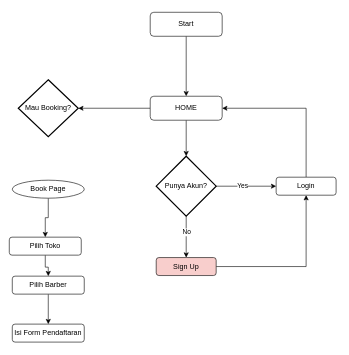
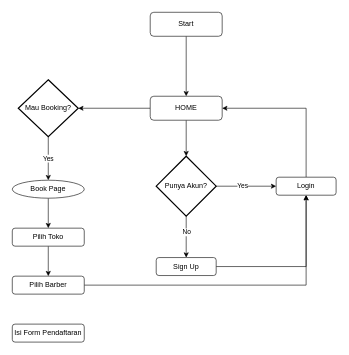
none -> (48, 158)
(45, 246) -> (48, 237)
(186, 267) -> (186, 267)
(48, 318) -> (203, 285)
